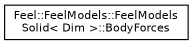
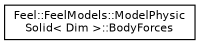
(96, 22) -> (100, 22)
